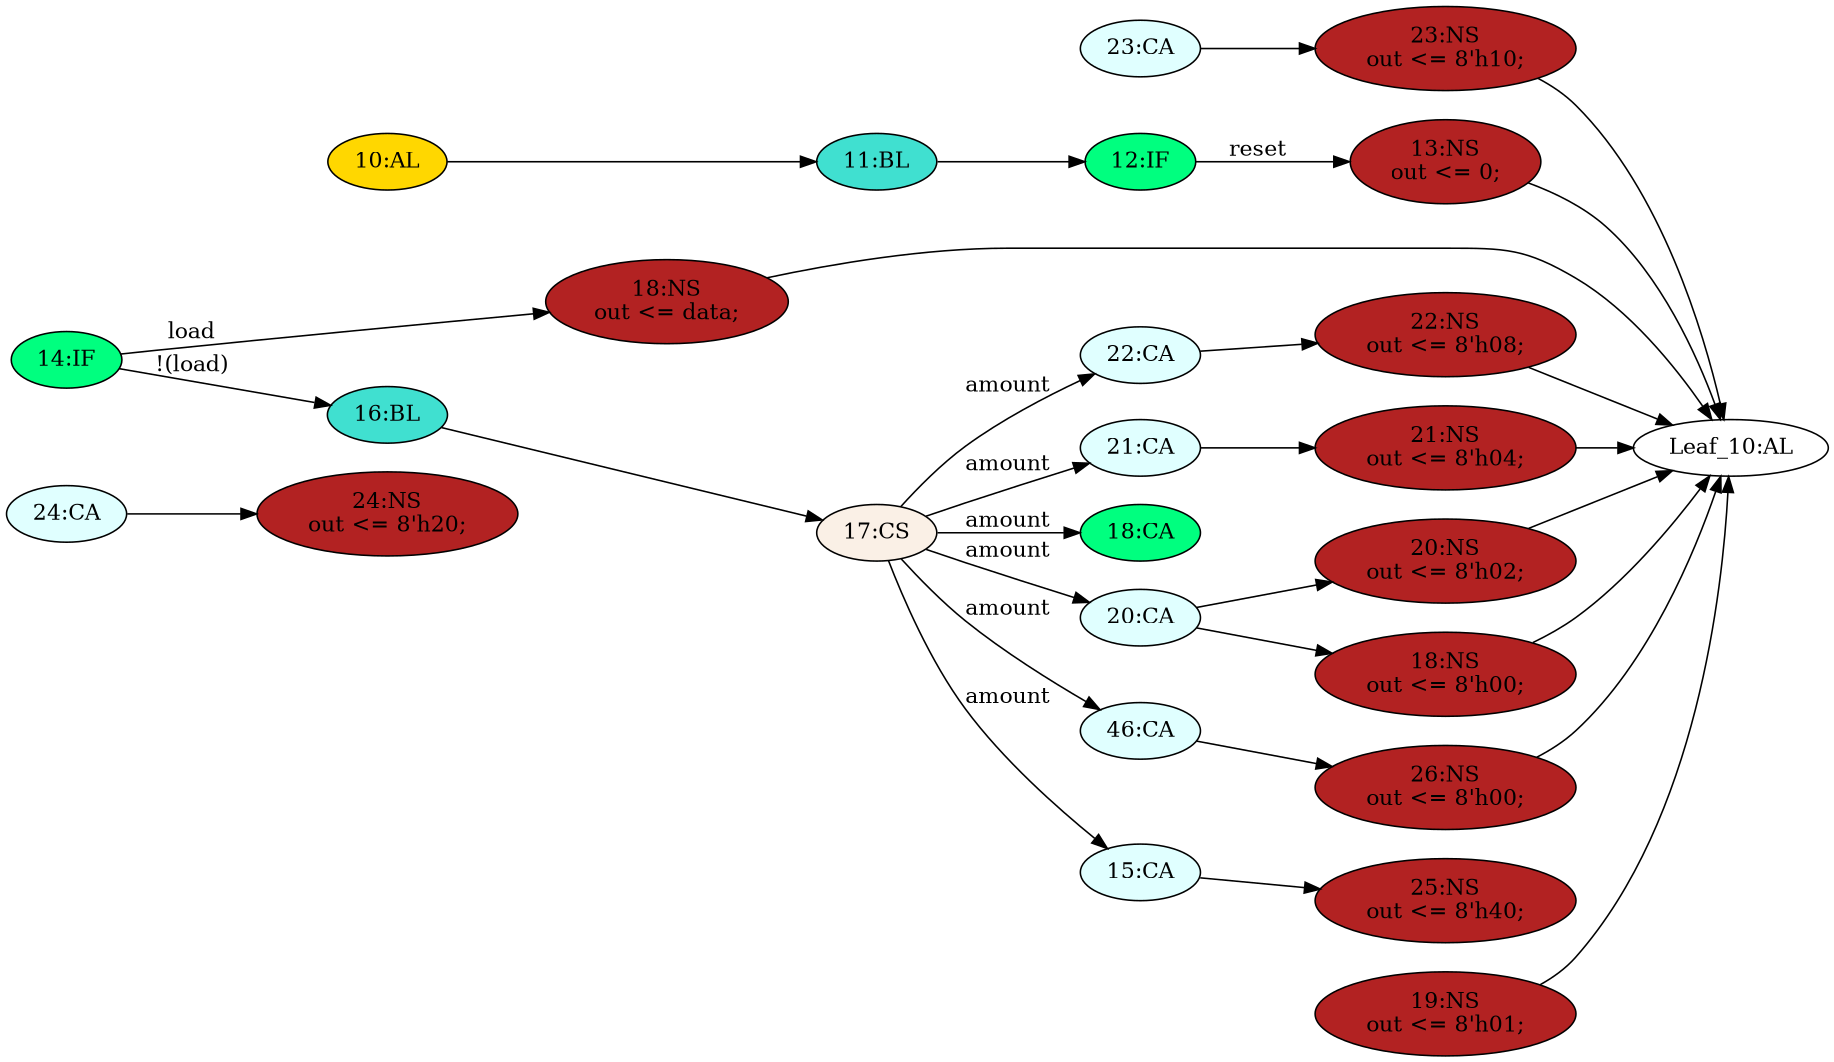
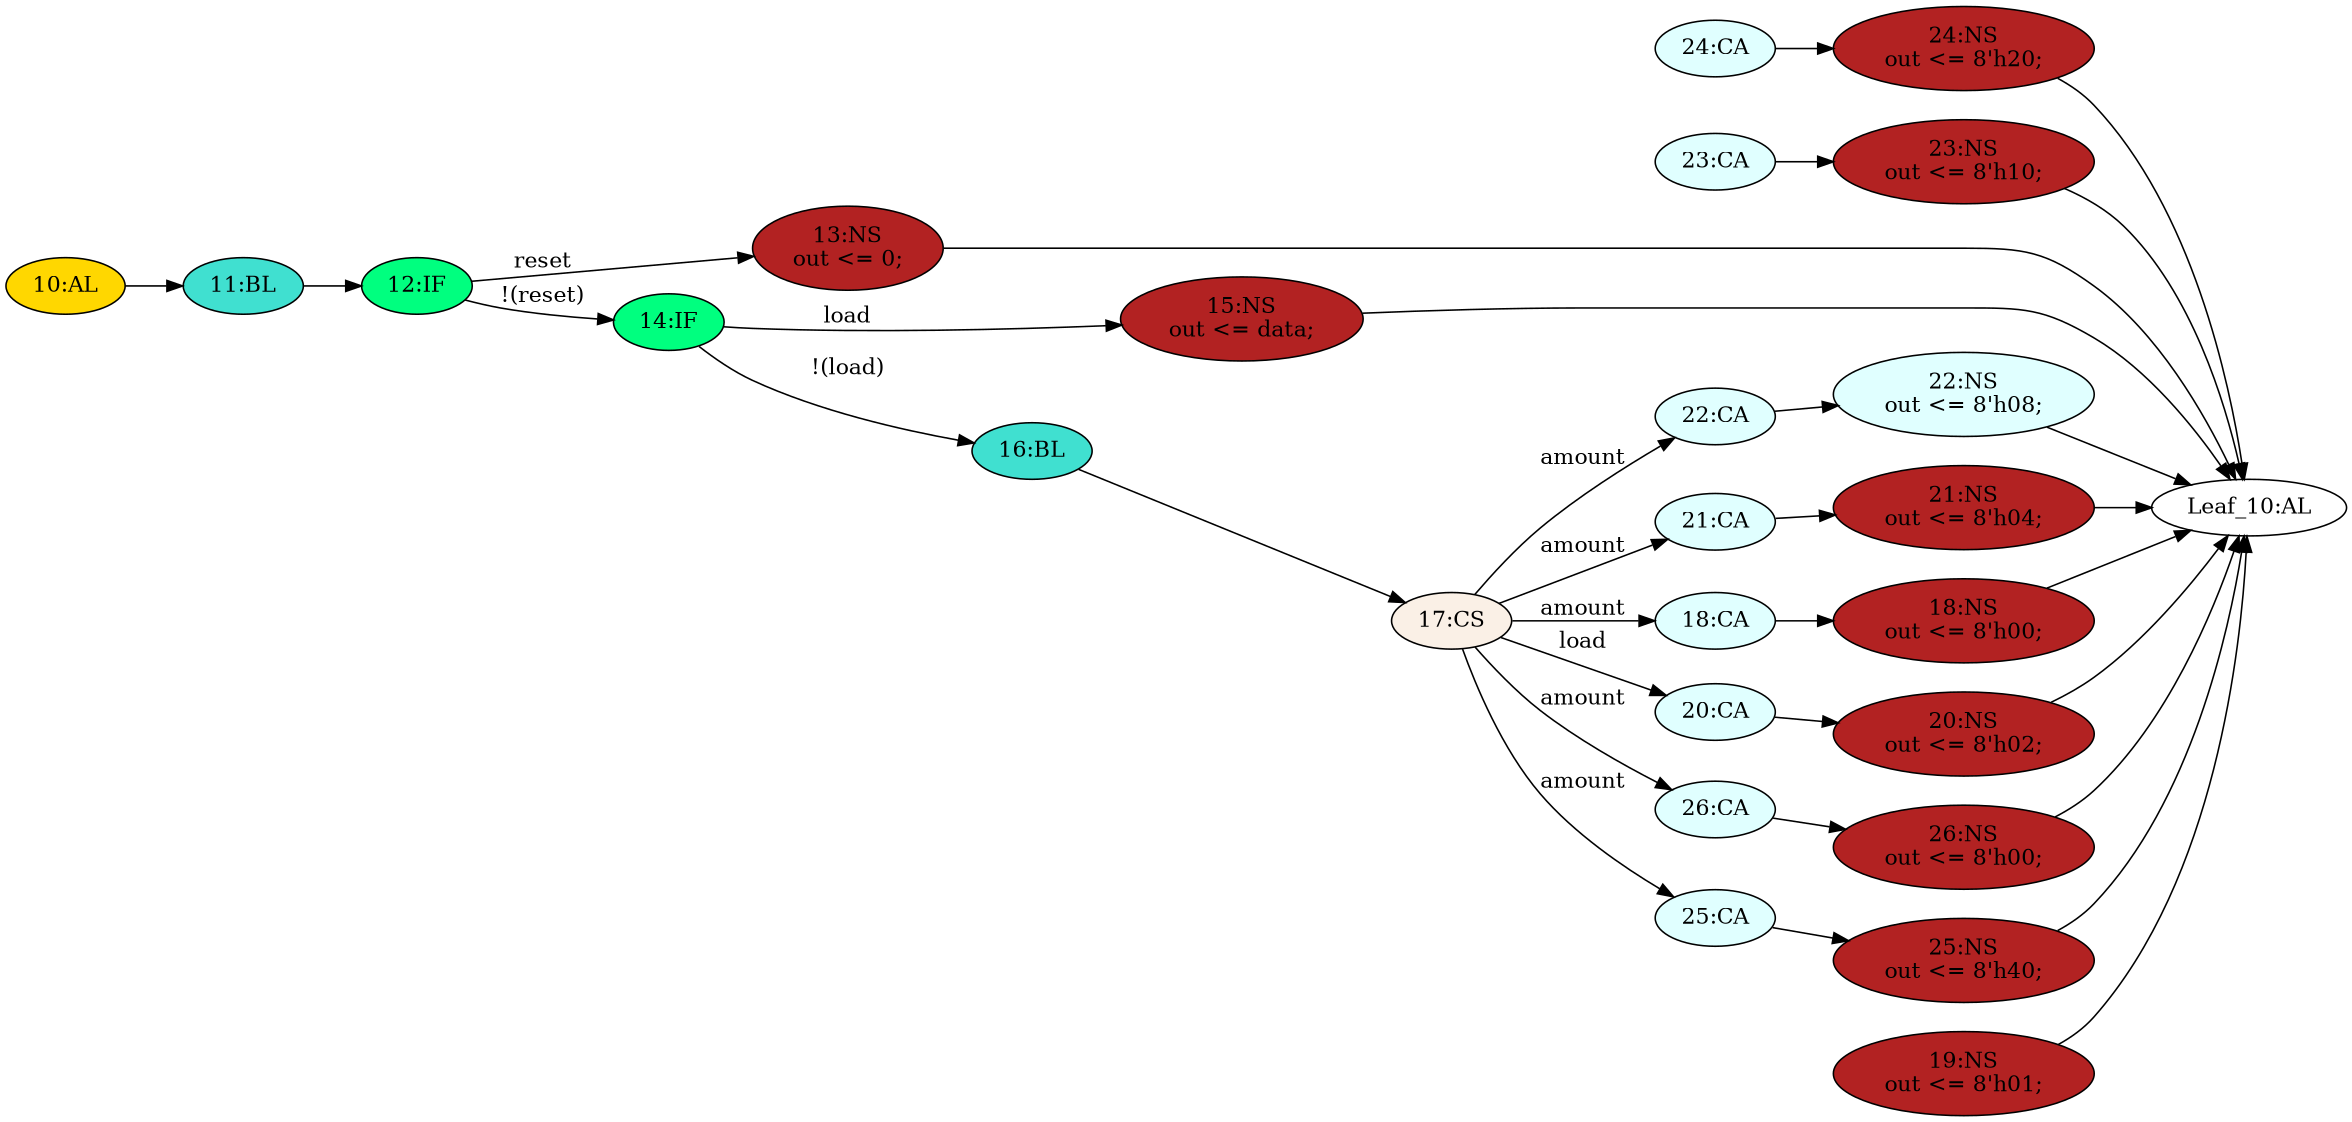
none -> (2185, 252)
(667, 302) -> (1242, 319)
none -> (531, 313)
(1446, 335) -> (1964, 394)
(1140, 533) -> (1715, 621)
(1009, 551) -> (1583, 642)
(1256, 639) -> (1796, 621)
(1140, 731) -> (1715, 809)
none -> (2184, 759)
(1140, 872) -> (1715, 918)
